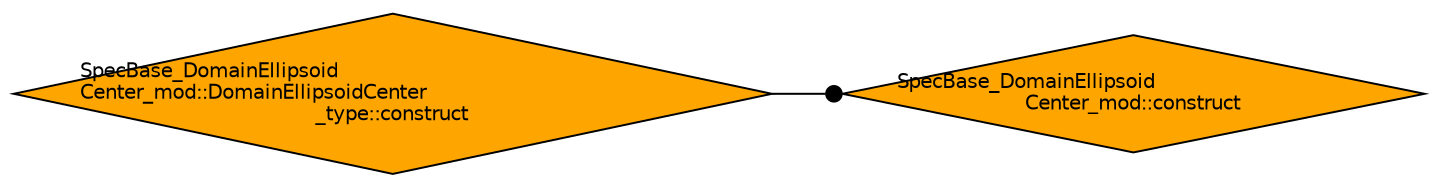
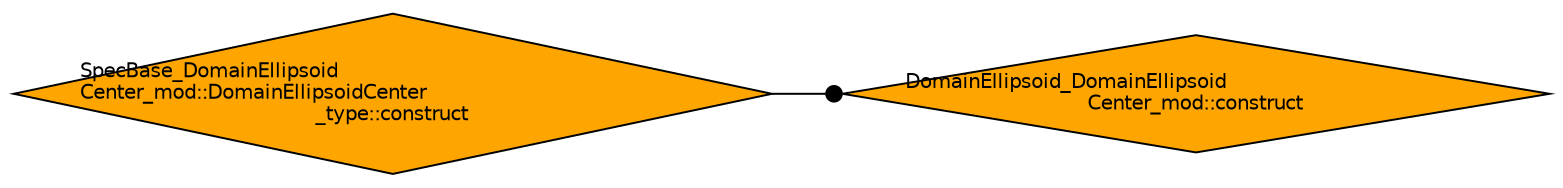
(1133, 94) -> (1196, 94)
